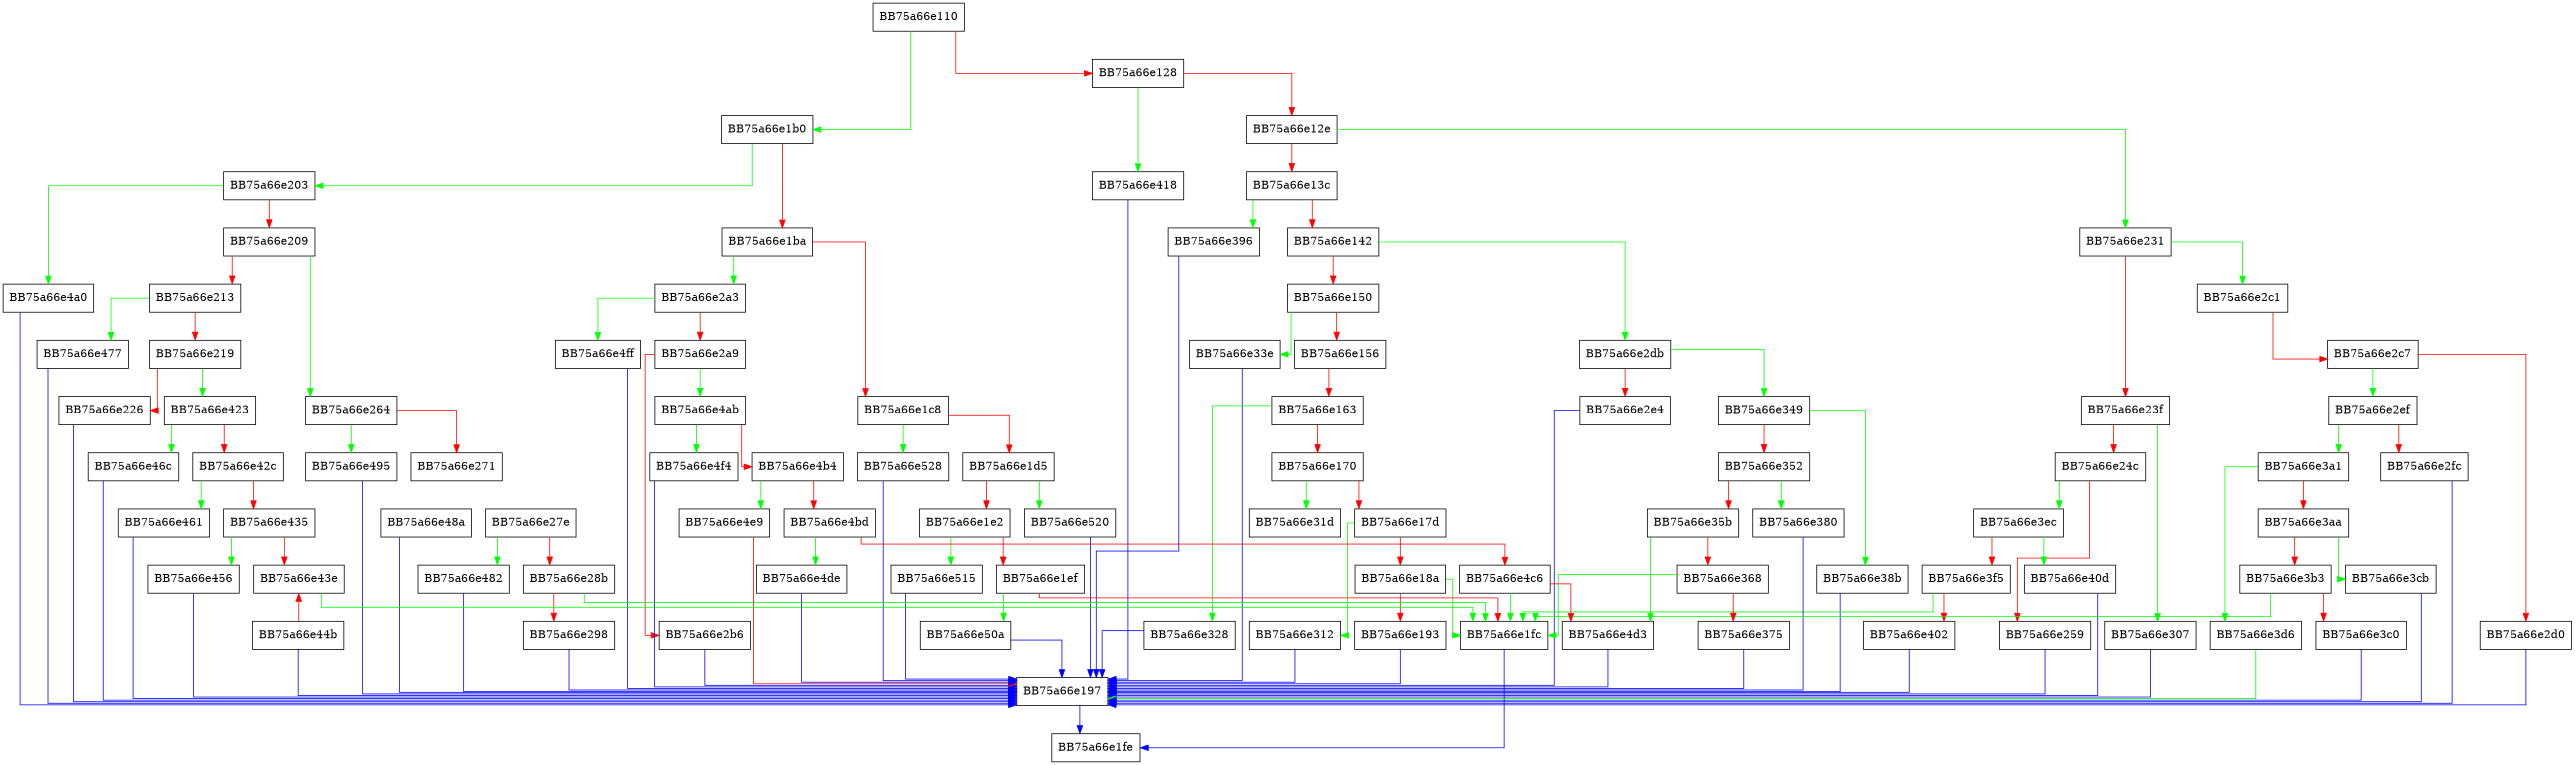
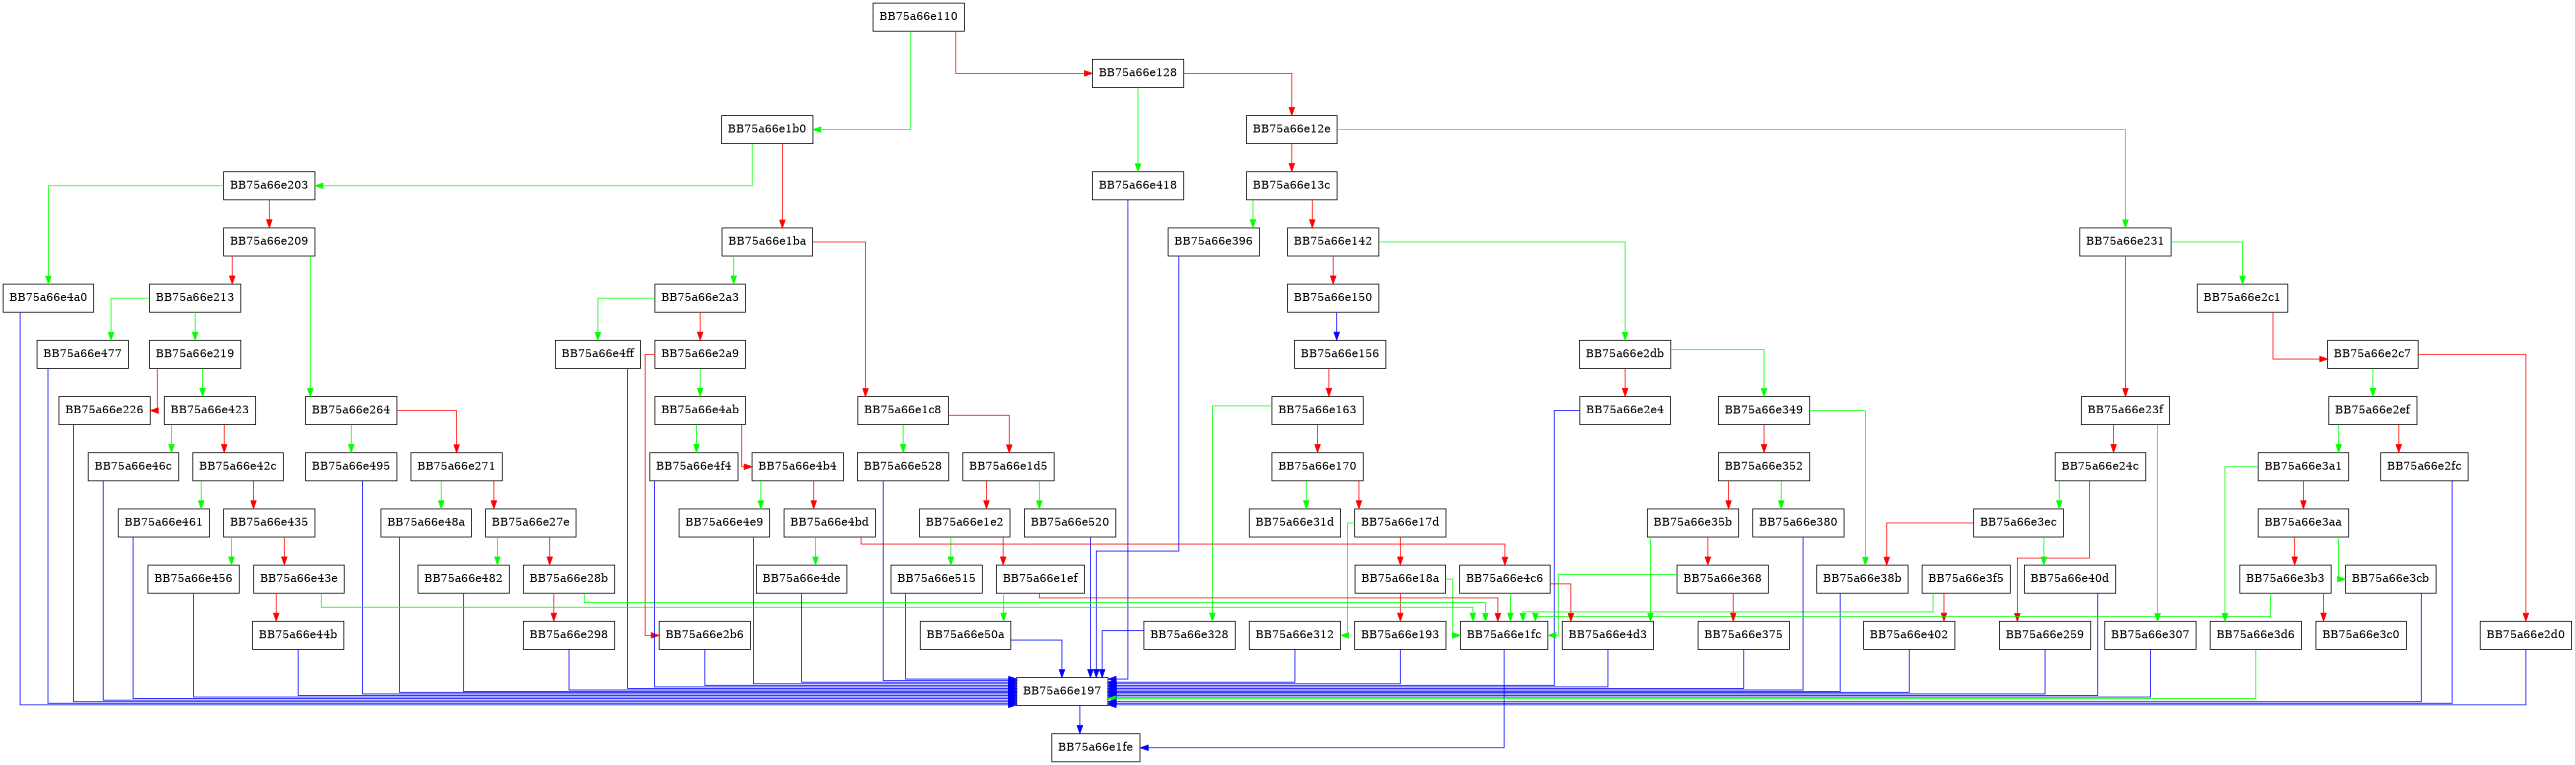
(195, 322) -> (195, 322)
(1337, 322) -> (1337, 322)
(1235, 354) -> none
none -> (441, 491)
none -> (494, 491)
(1992, 547) -> (1913, 523)
(299, 611) -> (276, 603)
(753, 678) -> (753, 678)
(1764, 700) -> none
